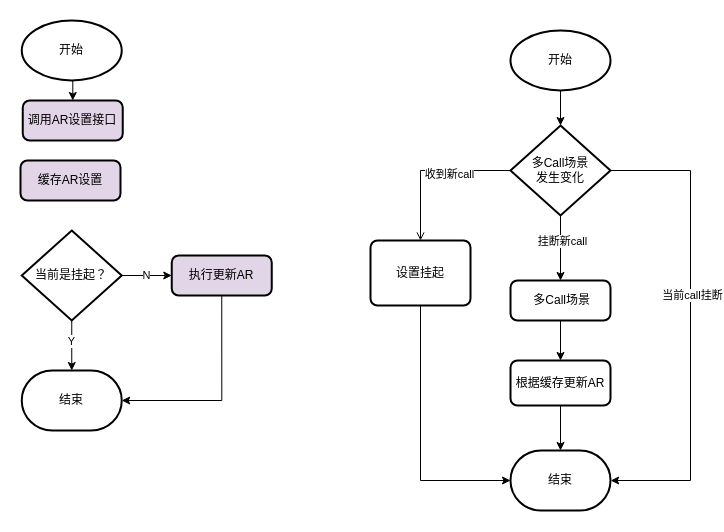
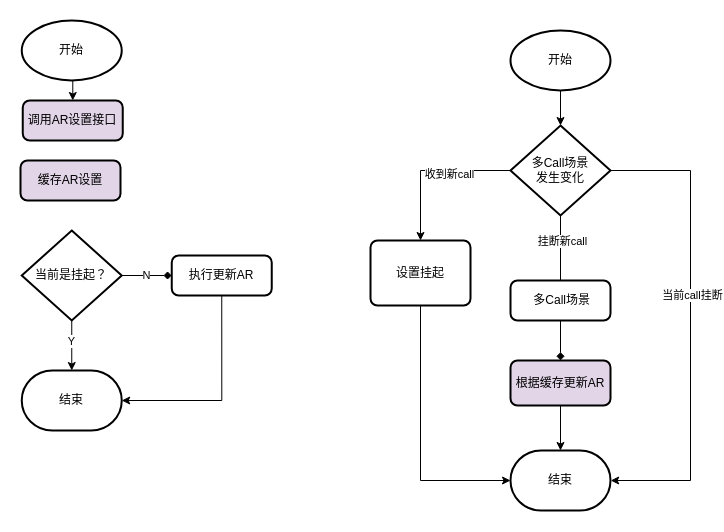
(421, 234) -> (421, 232)
(561, 272) -> (561, 275)
(163, 276) -> (162, 276)
(222, 276) -> (222, 276)
(561, 352) -> (561, 352)
(561, 383) -> (561, 383)
